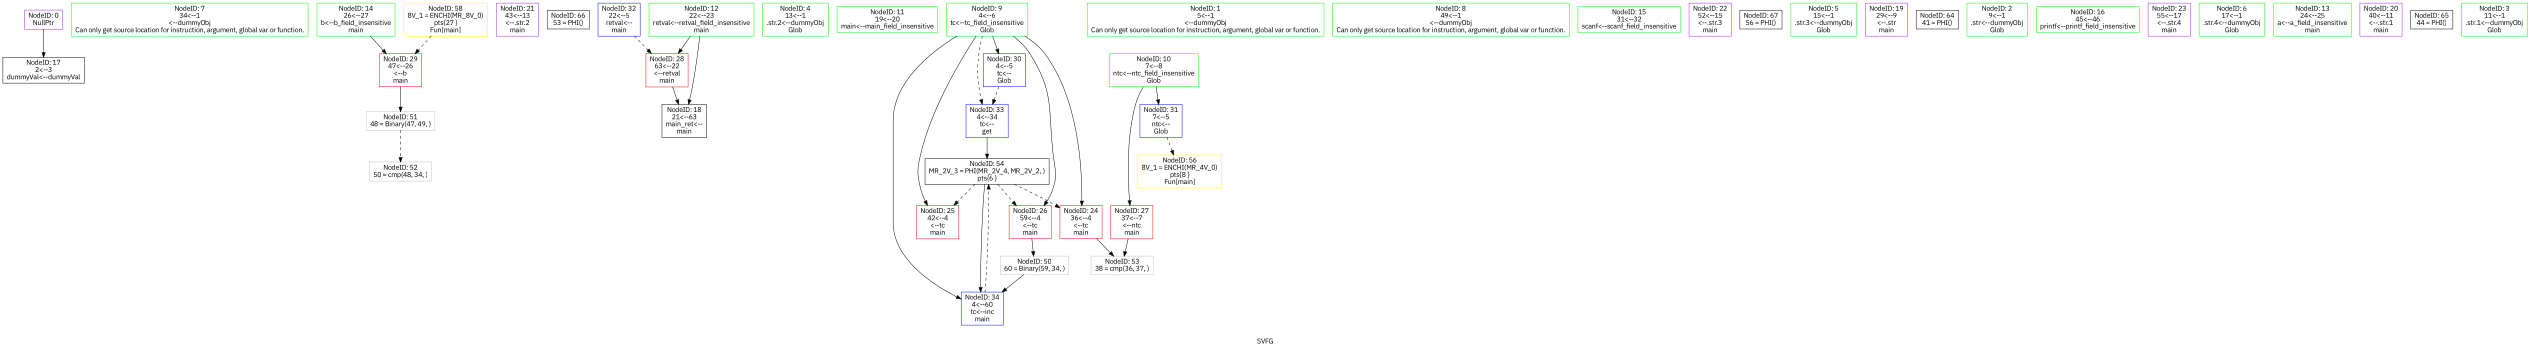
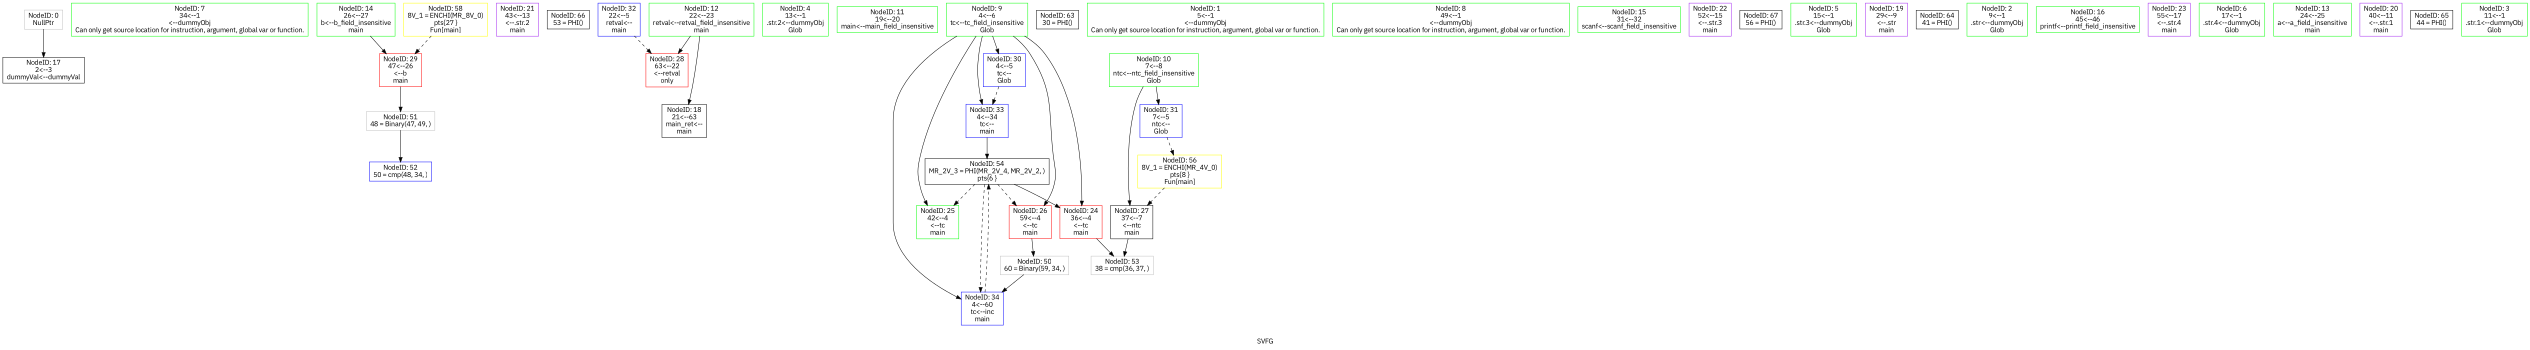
(44, 20) -> (44, 20)
none -> (1058, 20)
(978, 68) -> (978, 68)
(667, 81) -> (667, 81)
(675, 93) -> none
(987, 132) -> (987, 132)
(401, 144) -> (401, 144)
(401, 172) -> (401, 172)
(1035, 194) -> (1035, 194)
none -> (1158, 195)
(938, 222) -> (938, 222)
(1132, 222) -> (1132, 222)
(982, 236) -> (982, 236)
